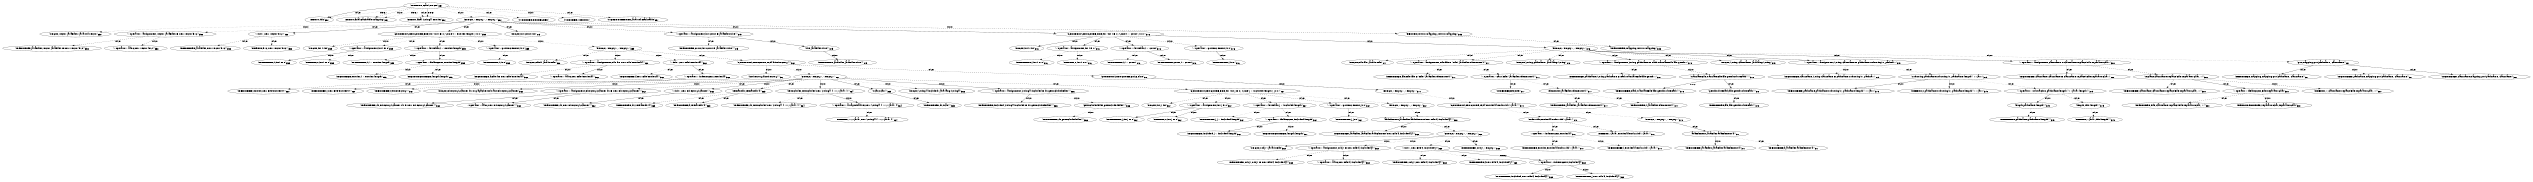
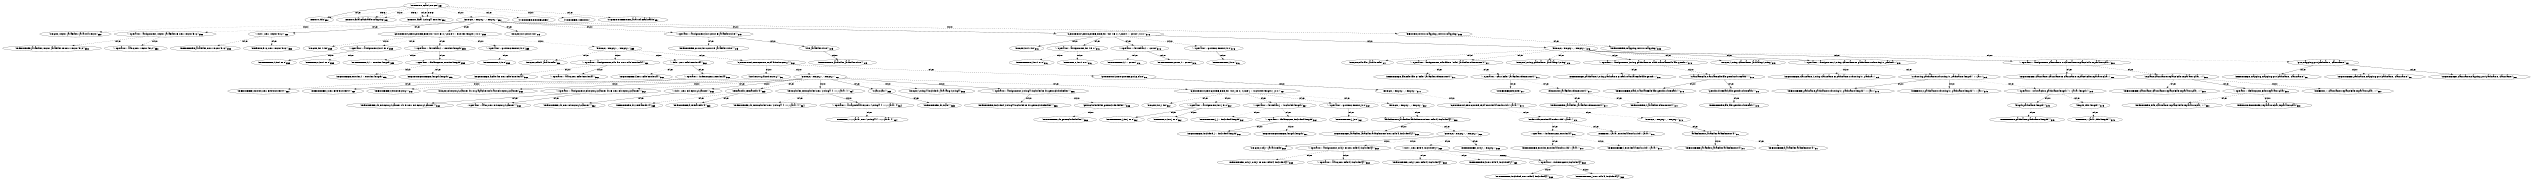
(1693, 84) -> (1693, 84)
